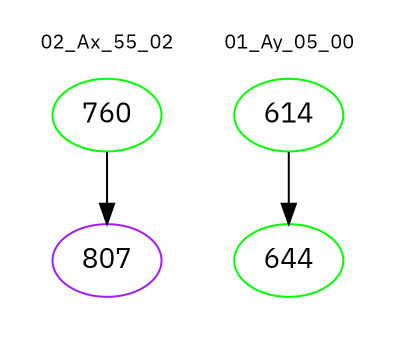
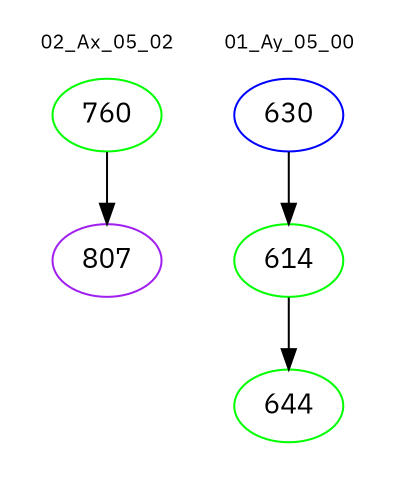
(108, 43) -> (108, 43)
none -> (289, 115)
